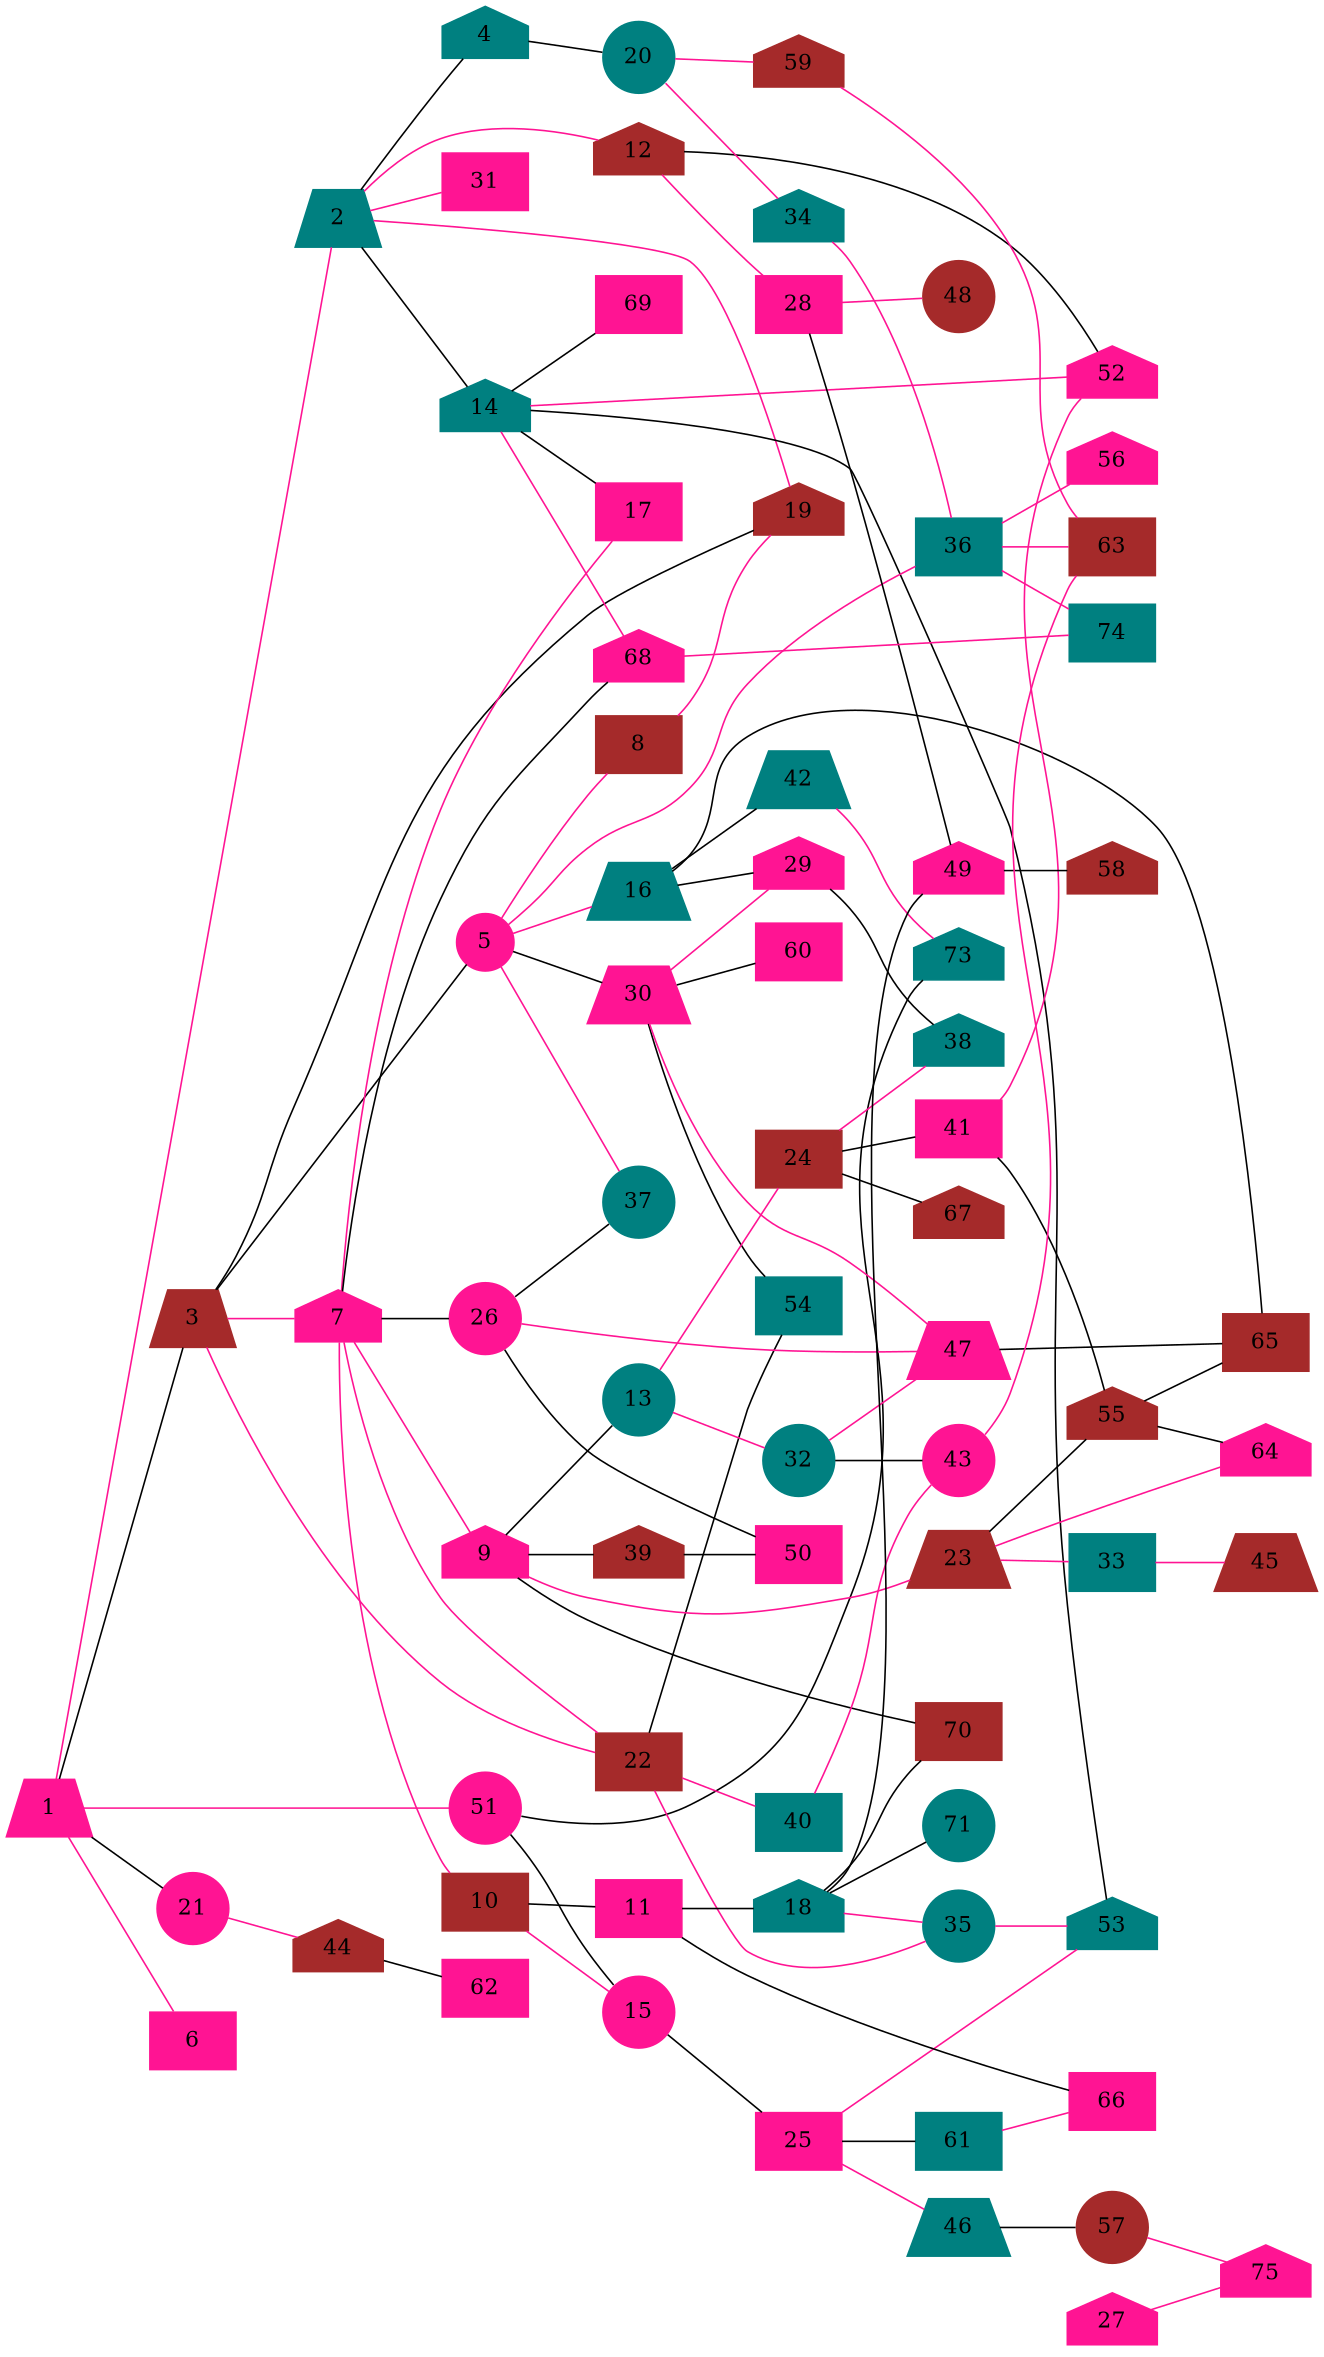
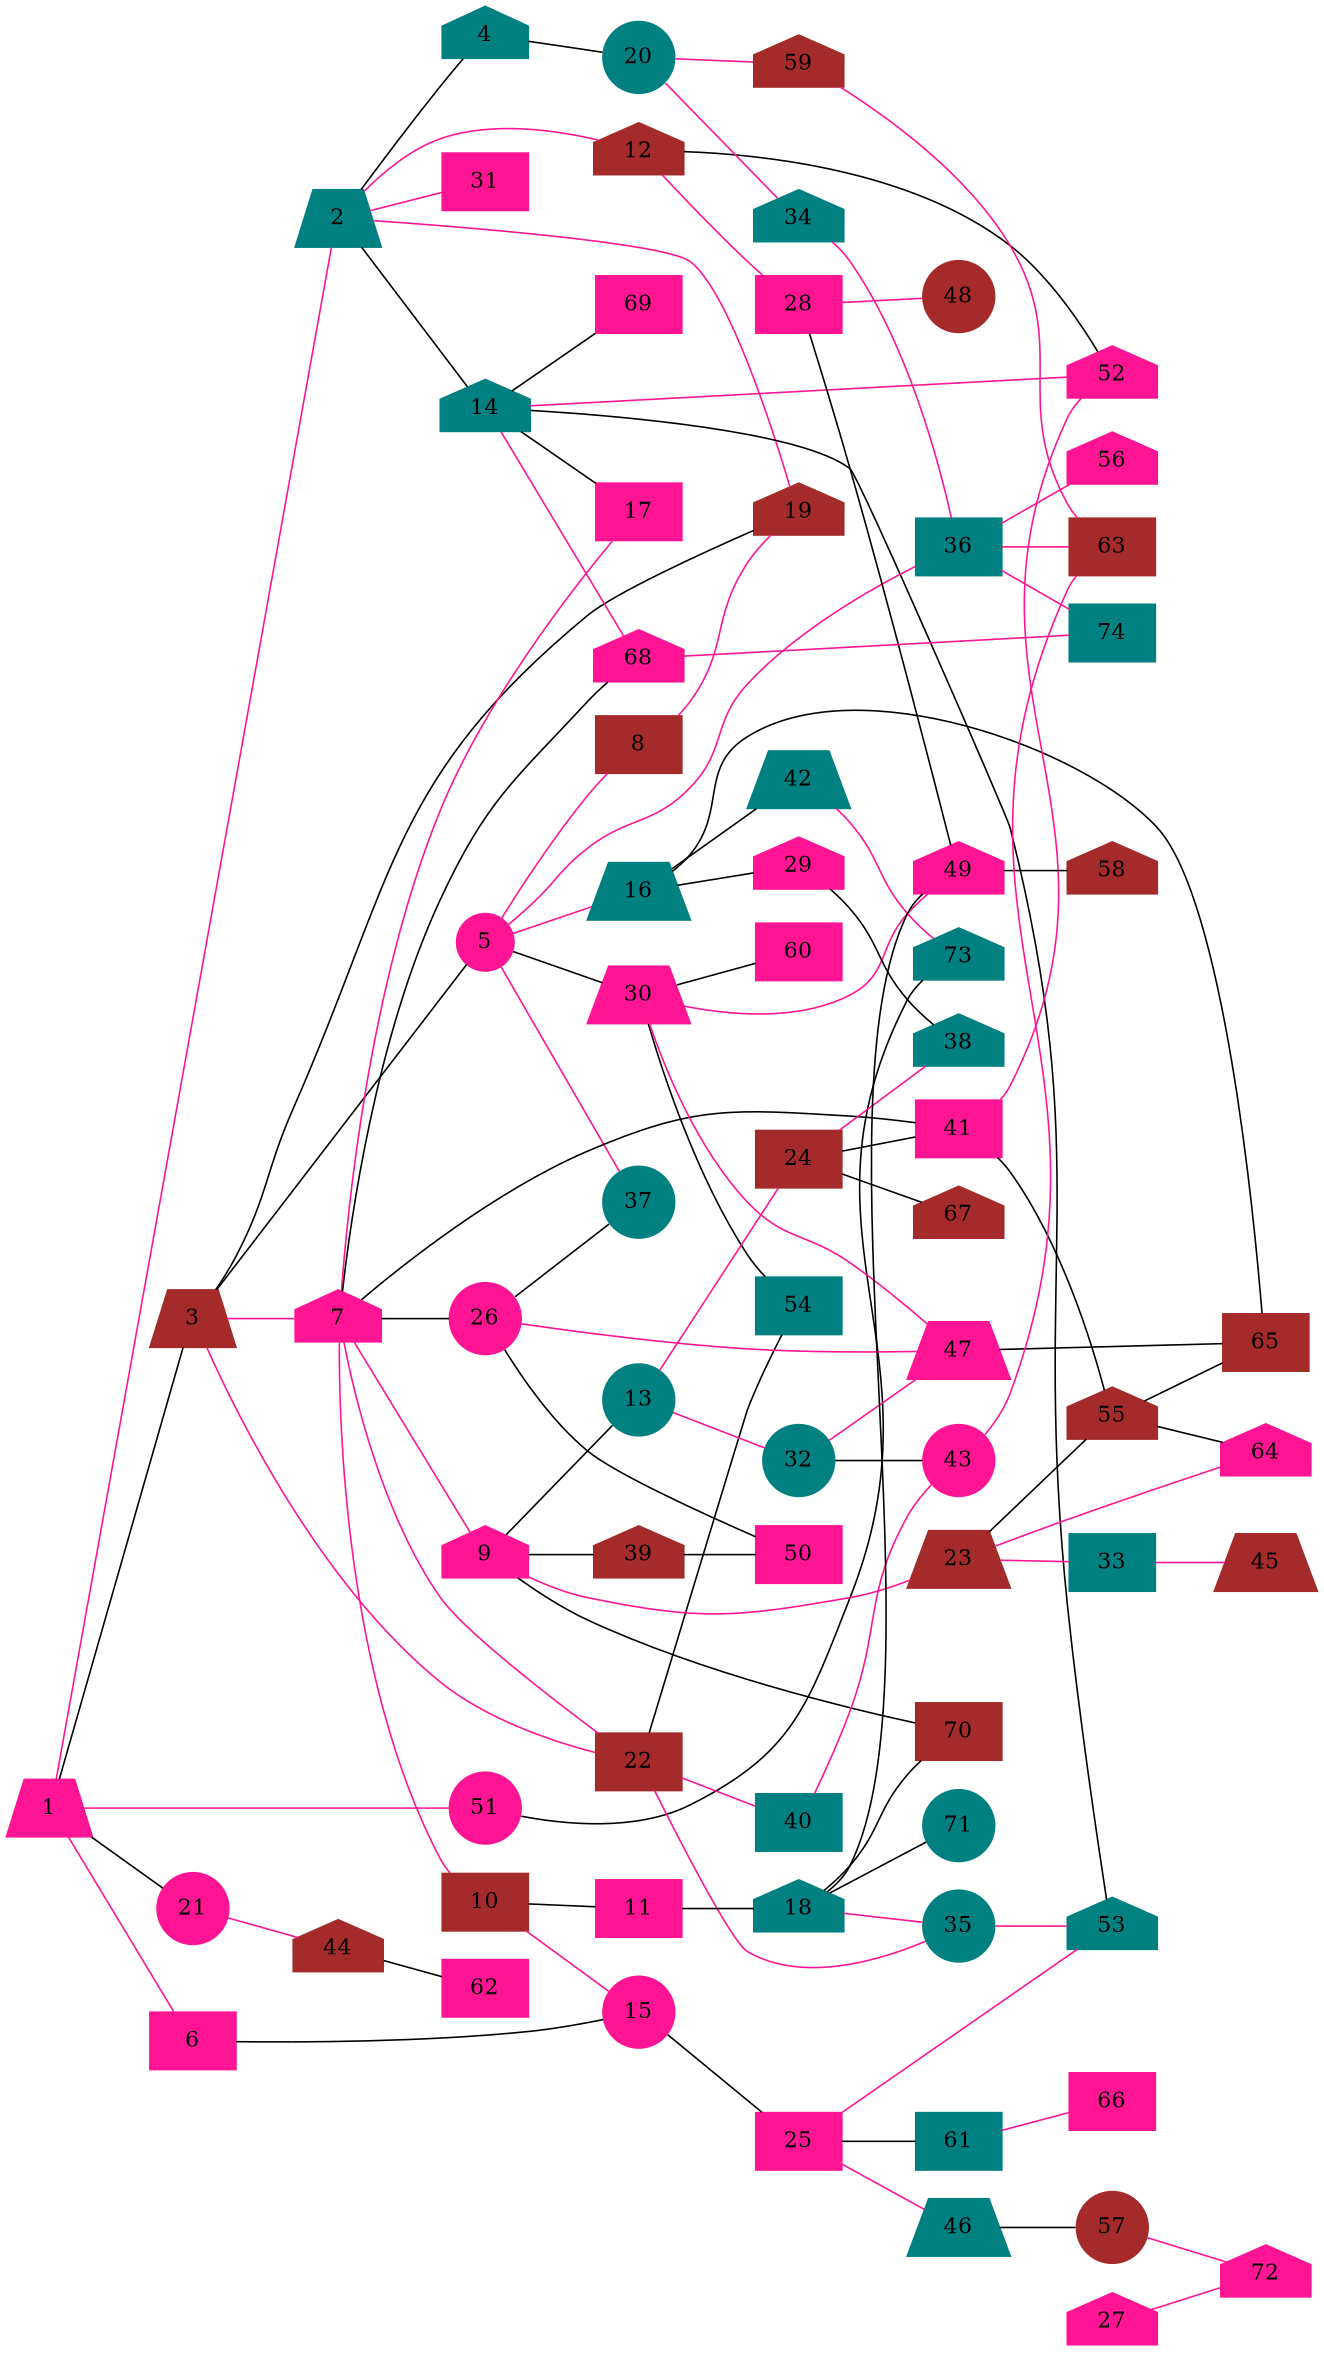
(720, 930) -> (832, 1003)
none -> (617, 1139)
(566, 1918) -> (420, 2039)
(870, 2027) -> none
(1266, 2274) -> (1266, 2274)
